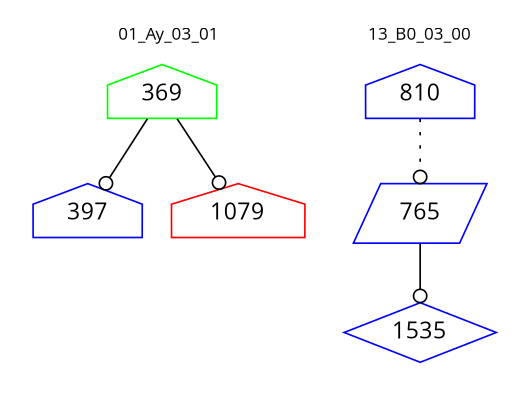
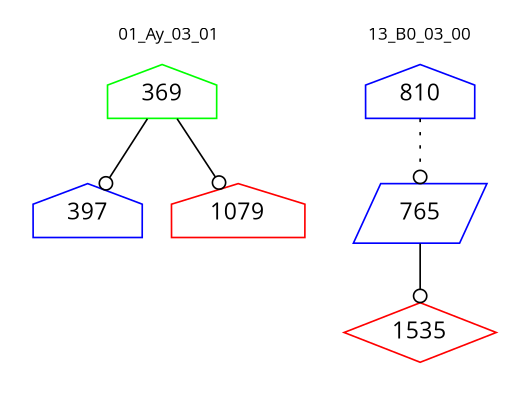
(420, 332) -> (420, 332)
